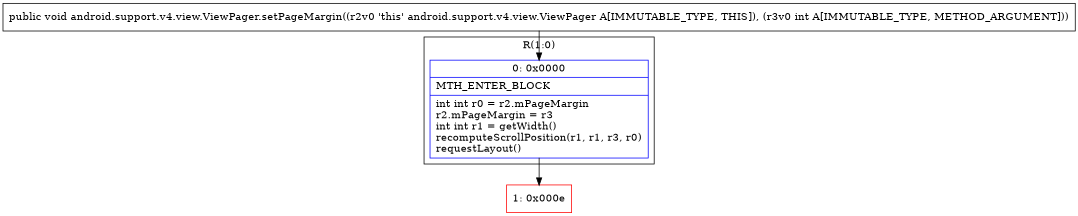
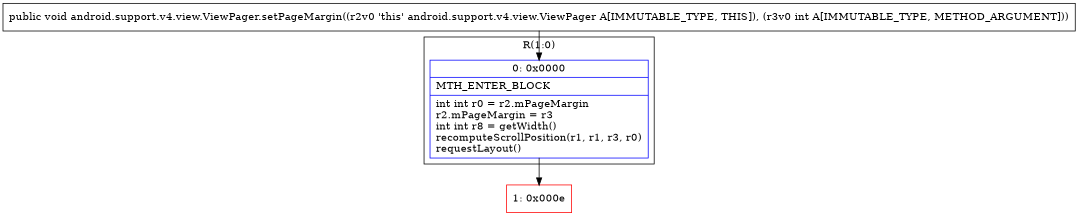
(497, 126) -> (497, 126)
